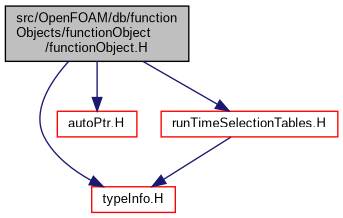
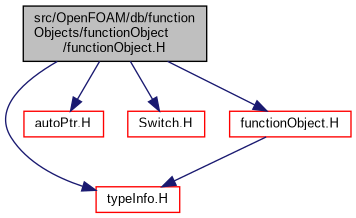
none -> (166, 124)
(249, 124) -> (290, 124)
